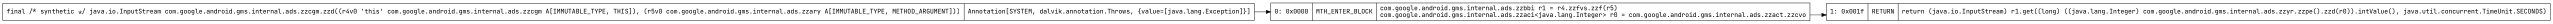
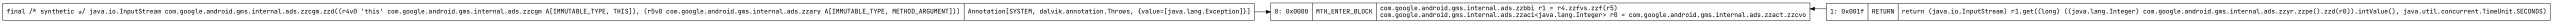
(1816, 15) -> (1821, 9)
